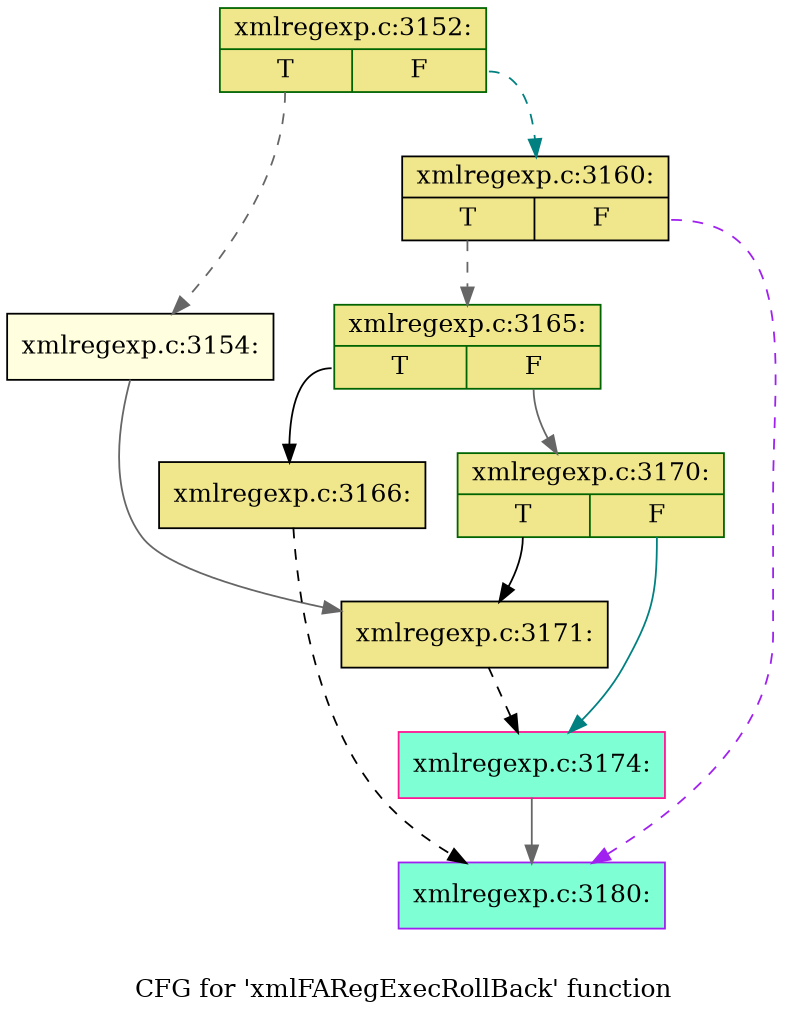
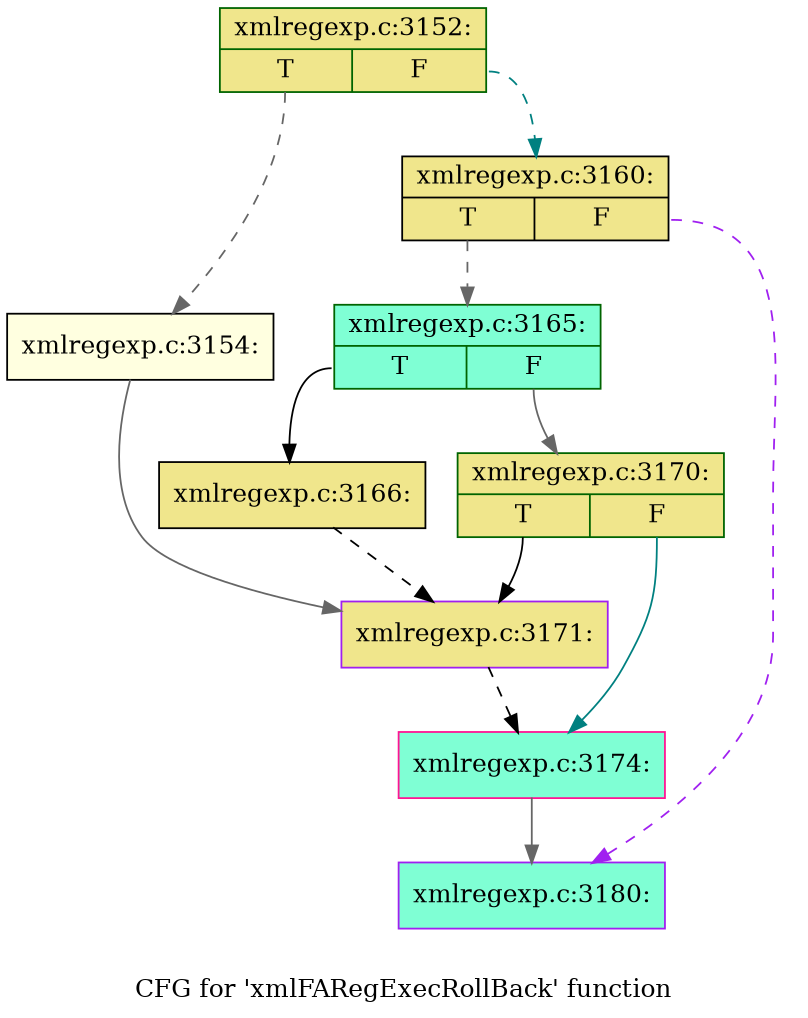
(467, 347) -> (467, 347)
(475, 635) -> (475, 635)
(332, 712) -> (376, 559)
